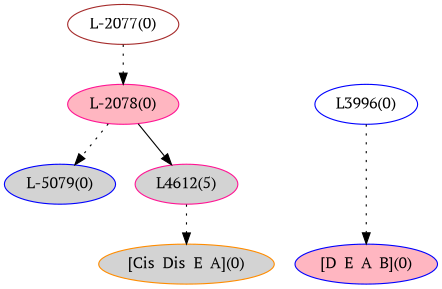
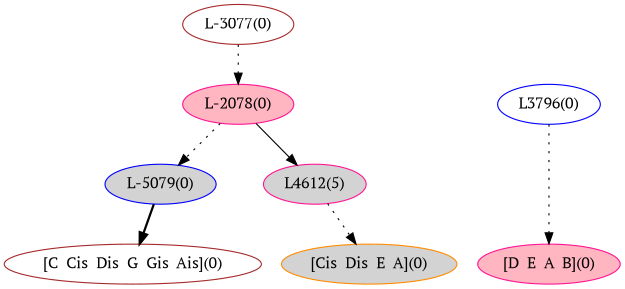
(123, 24) -> (238, 24)
(366, 104) -> (549, 104)
none -> (133, 264)
(366, 264) -> (549, 264)
